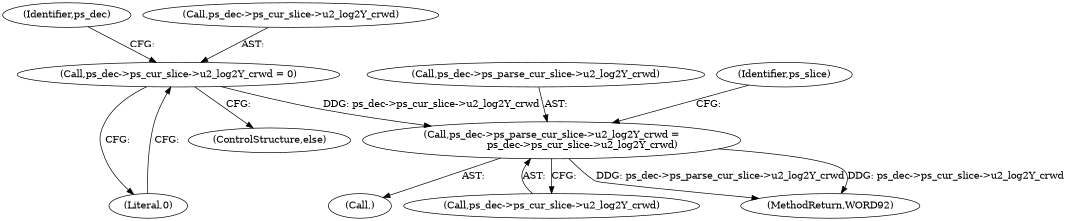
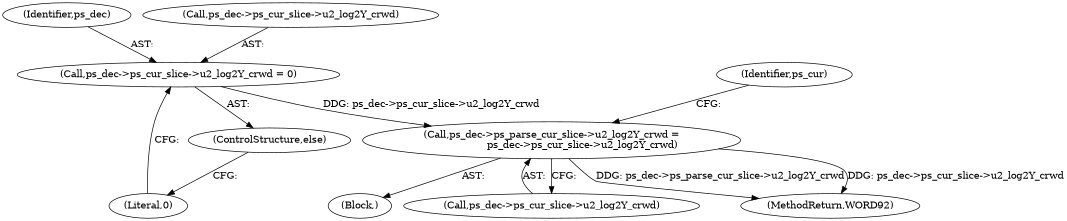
(144, 45) -> (144, 45)
(536, 75) -> none
(784, 75) -> (784, 75)
(240, 104) -> (240, 104)
(101, 132) -> (211, 172)
(360, 206) -> (360, 206)
